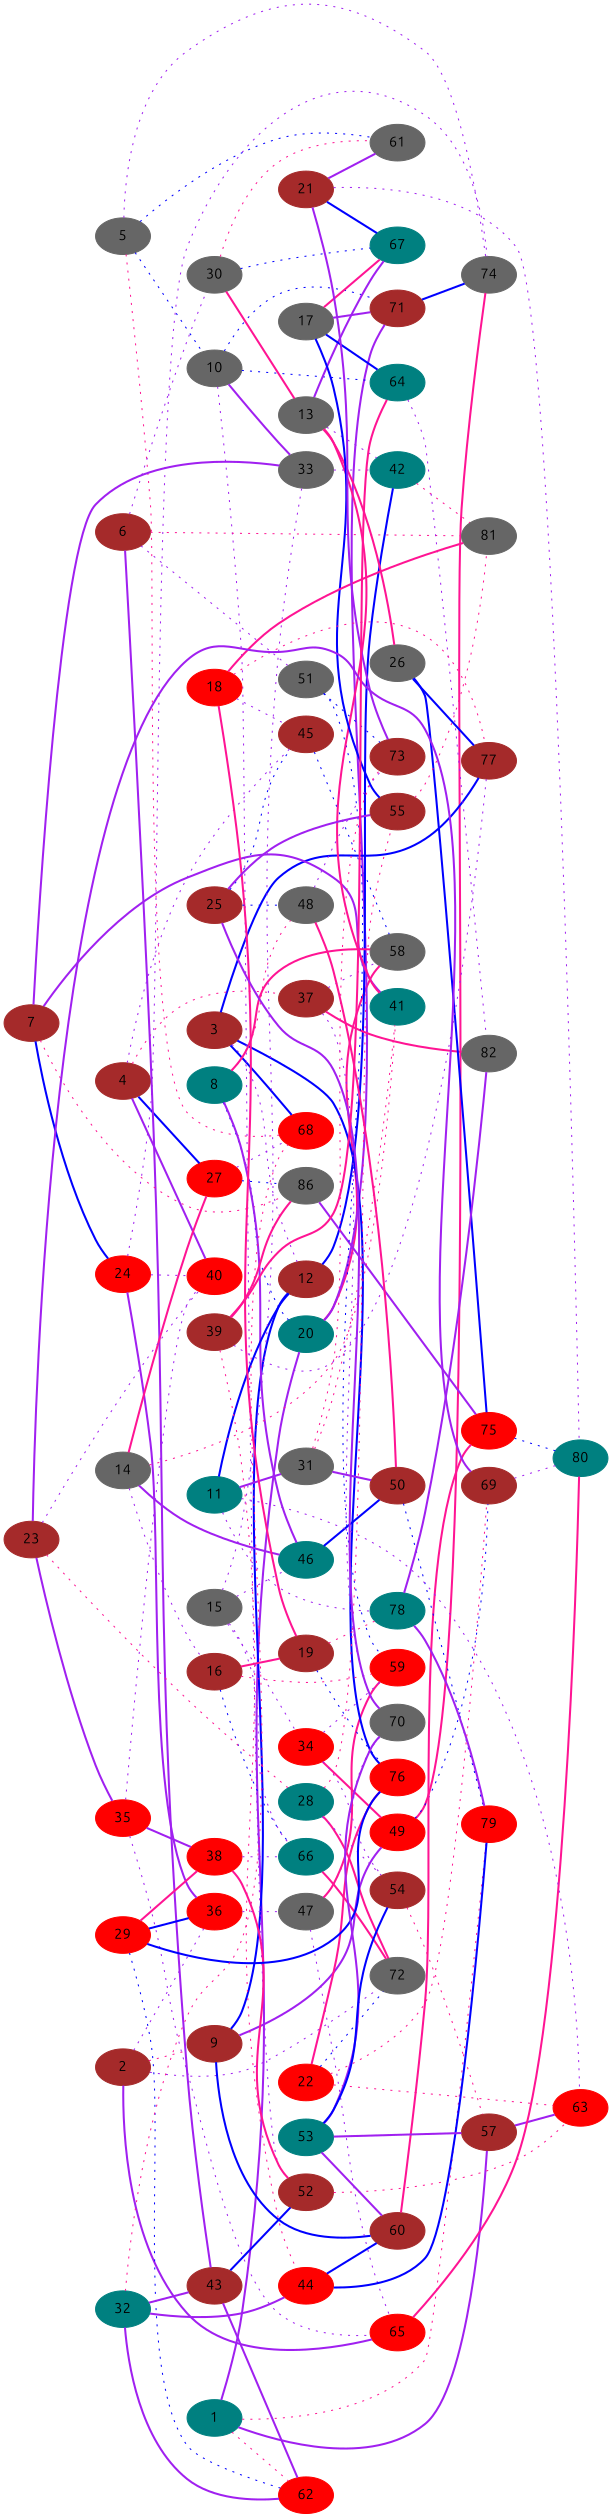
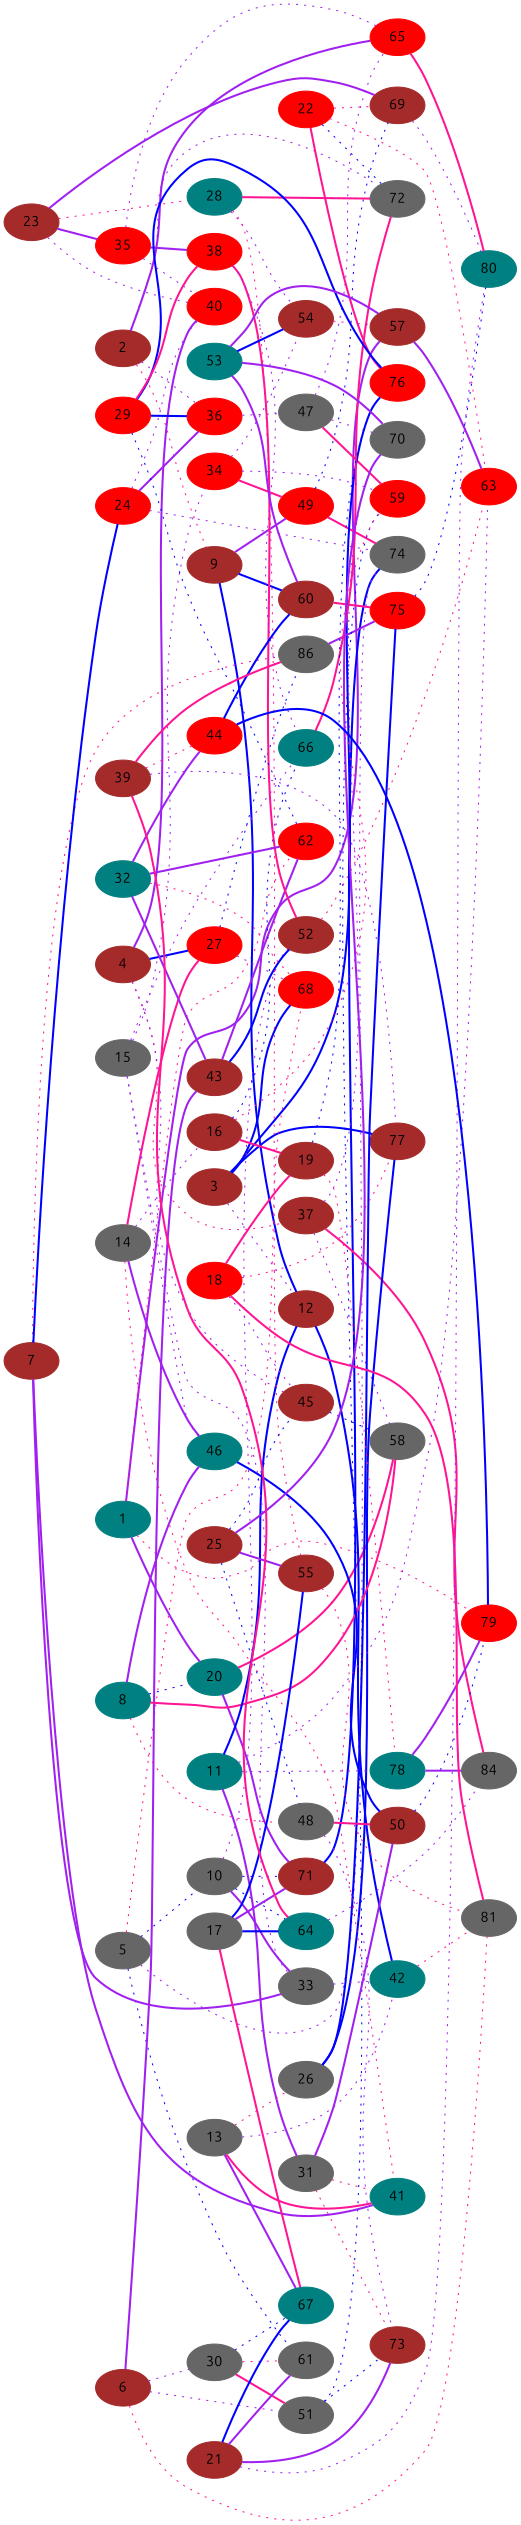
(260, 345) -> (260, 2389)
(374, 544) -> (263, 2107)
(489, 1054) -> (489, 1771)
